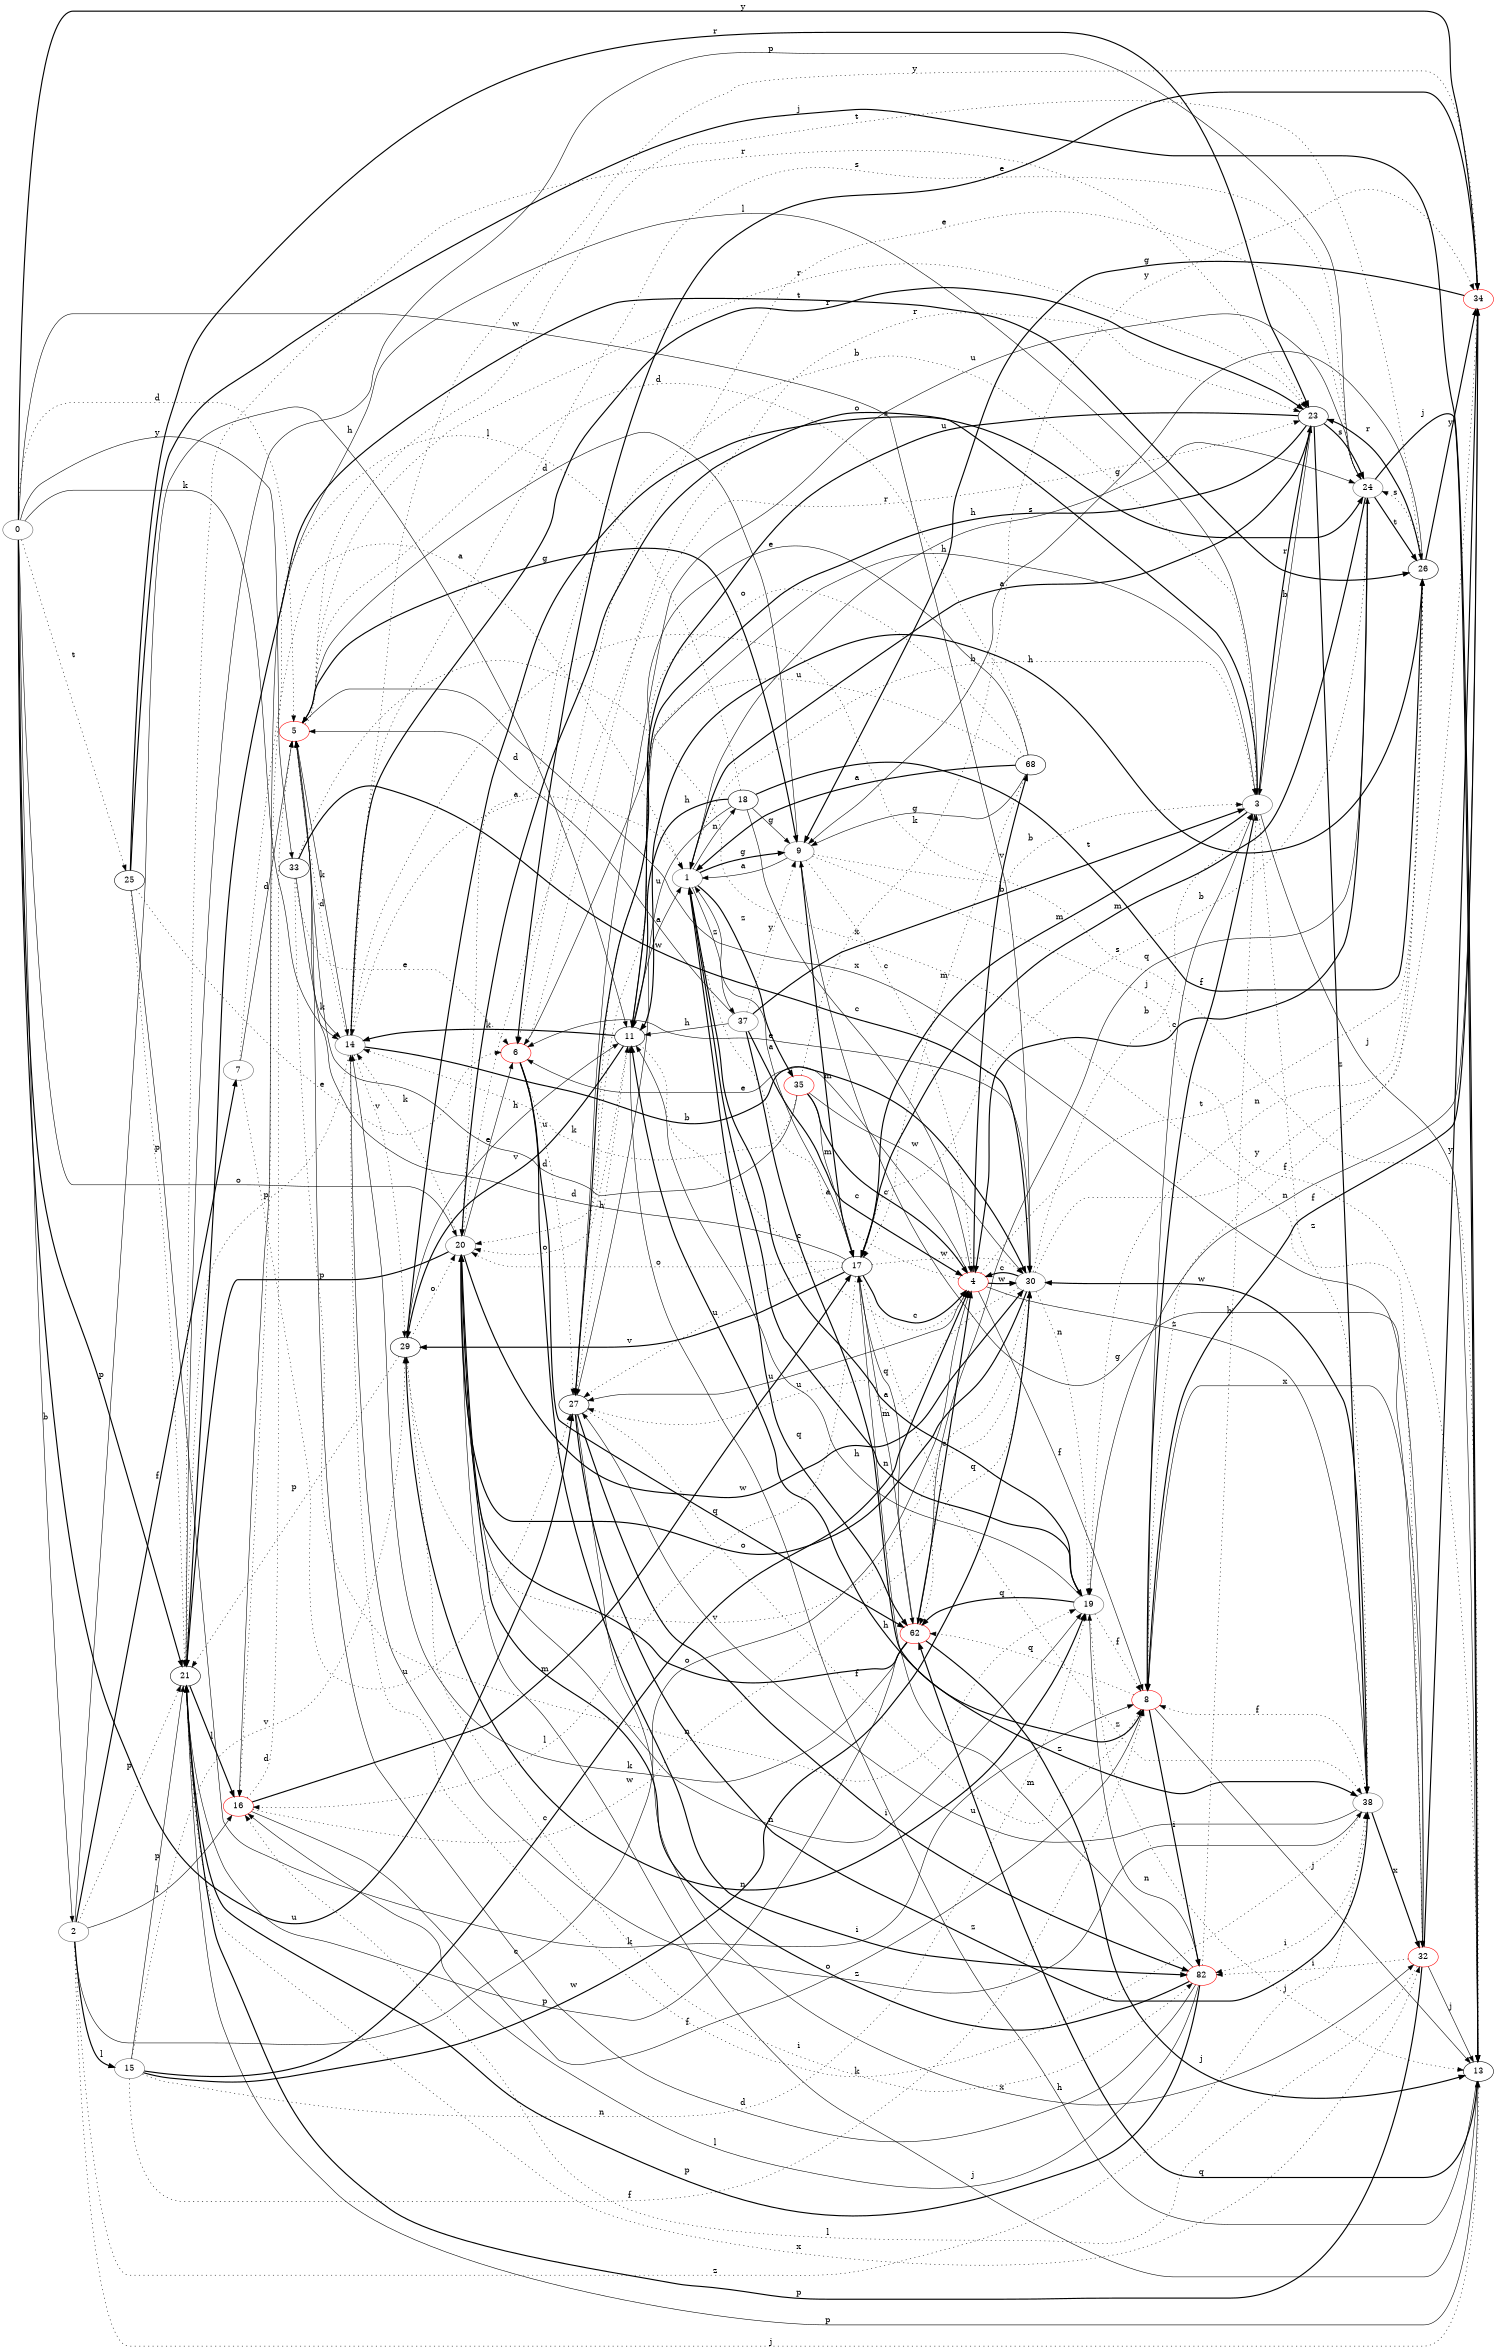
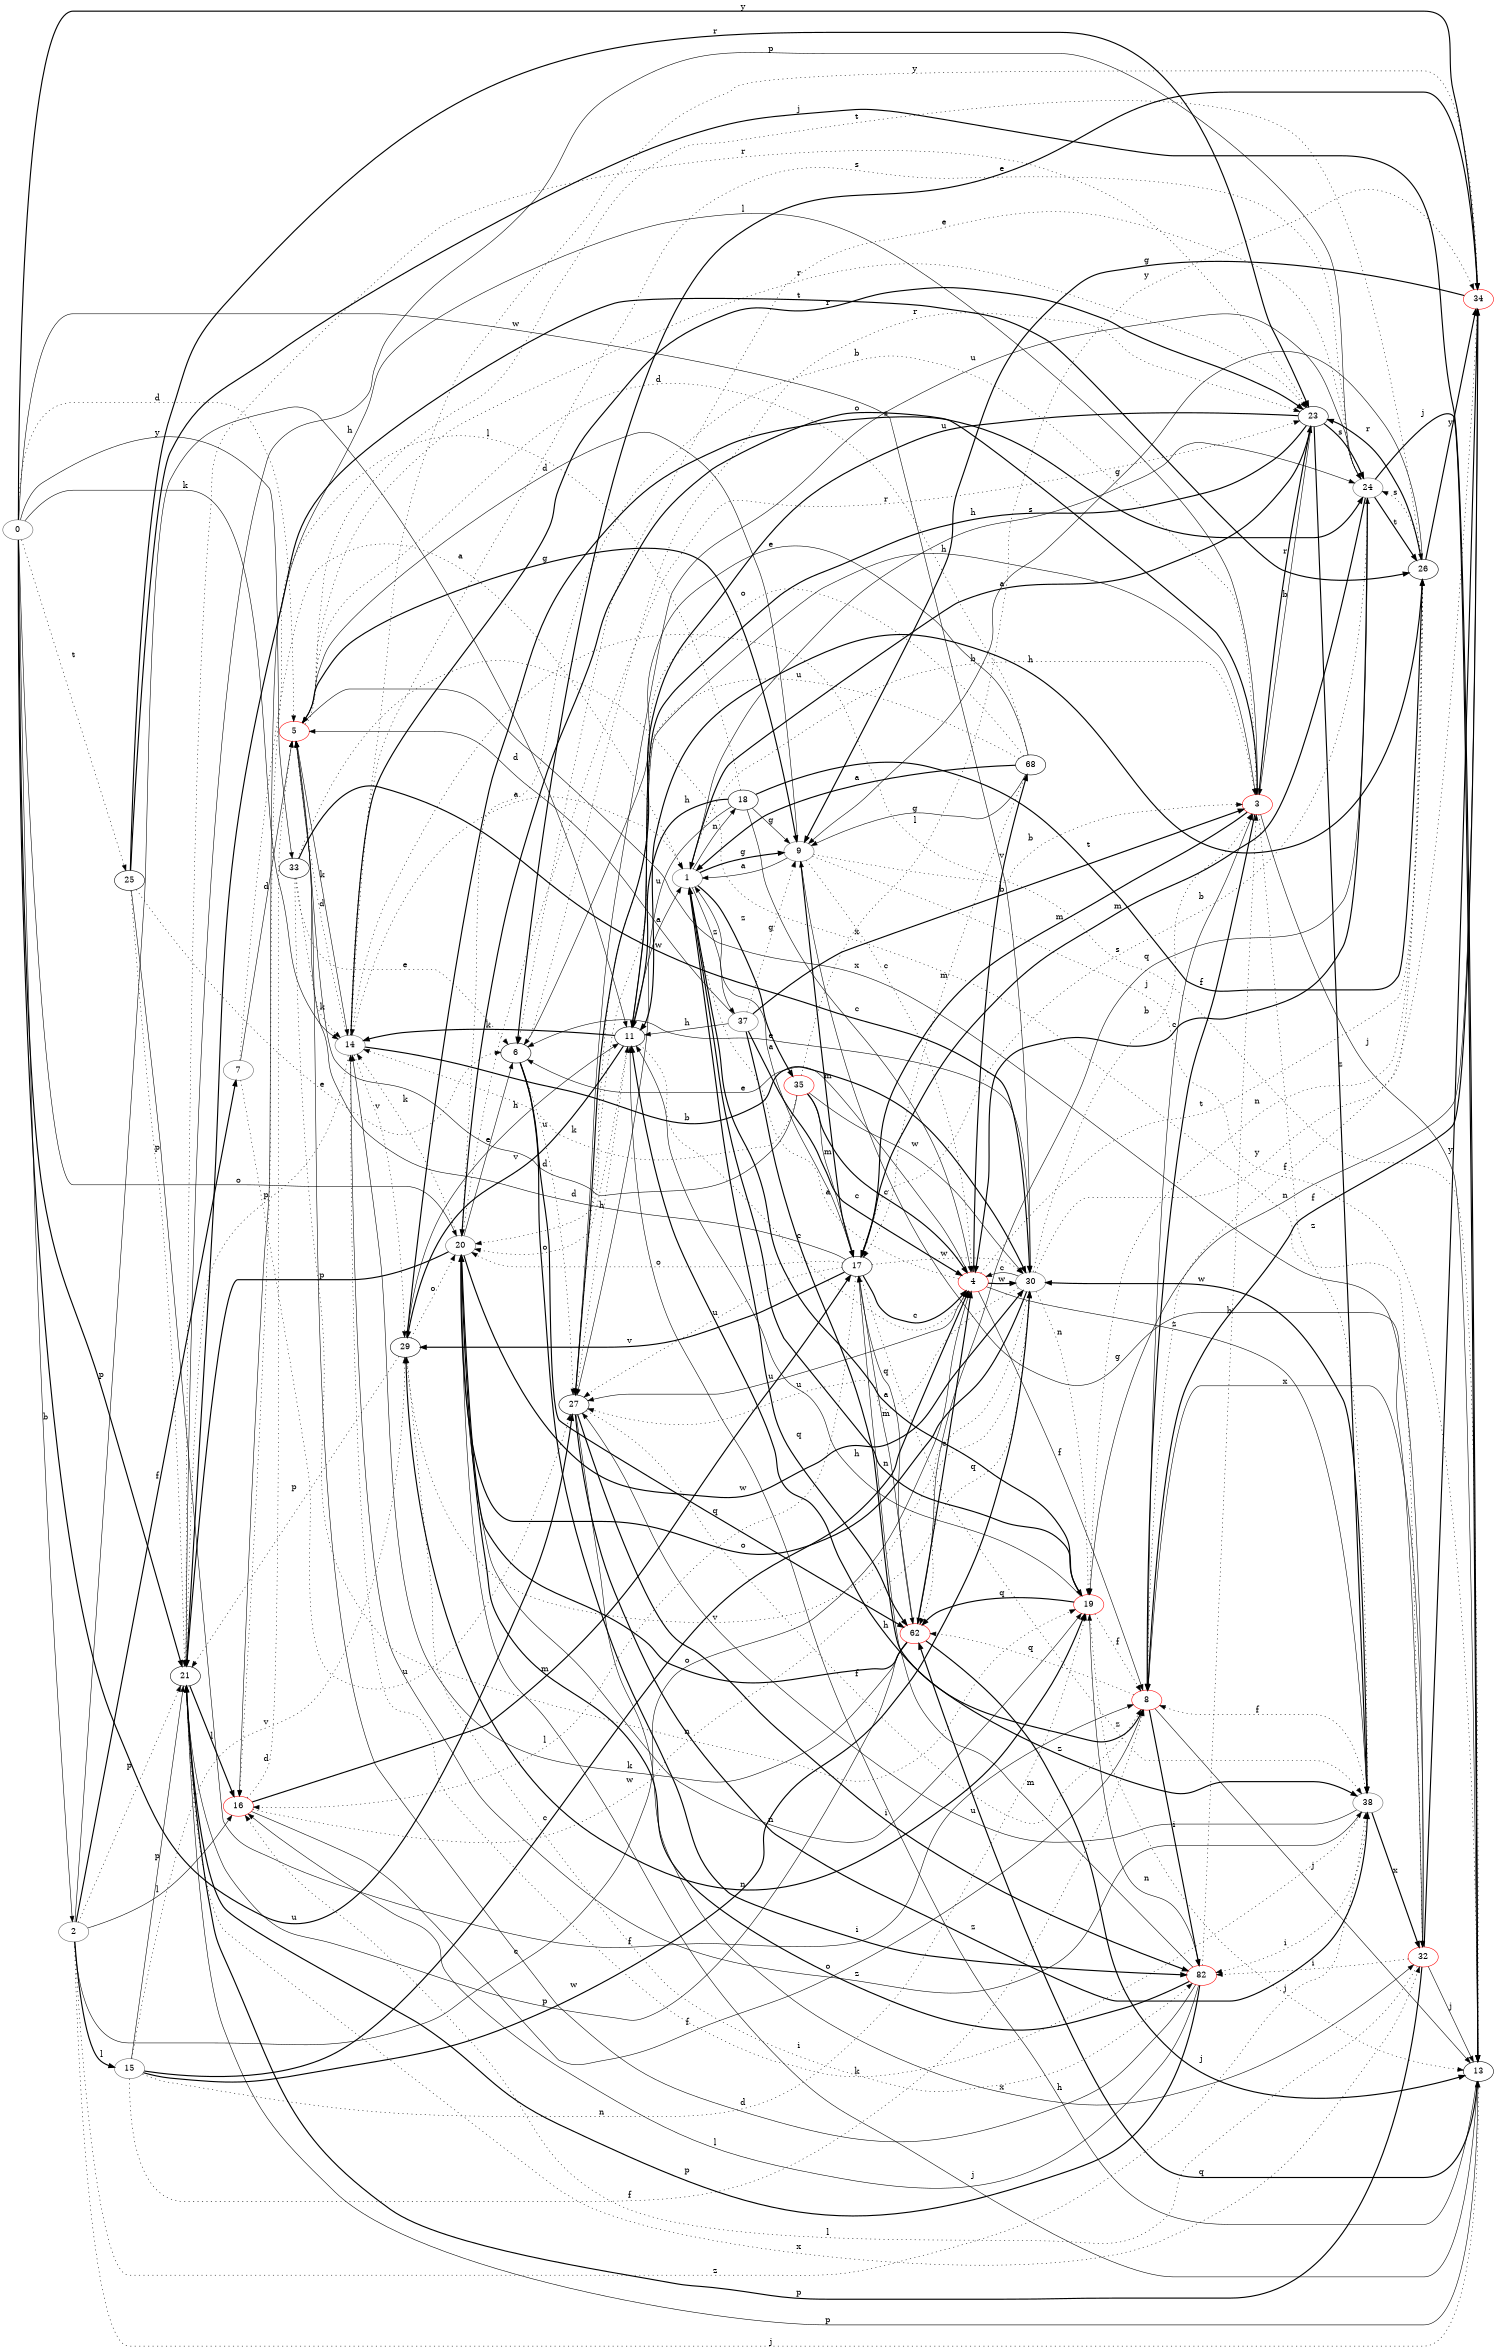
(1257, 805) -> (1257, 805)
(915, 821) -> (915, 821)
(771, 928) -> (771, 928)
(308, 955) -> (308, 955)
(516, 1053) -> (516, 1053)
(1005, 1273) -> (1005, 1273)
(1089, 1605) -> (1089, 1605)
(630, 1942) -> (630, 1942)
